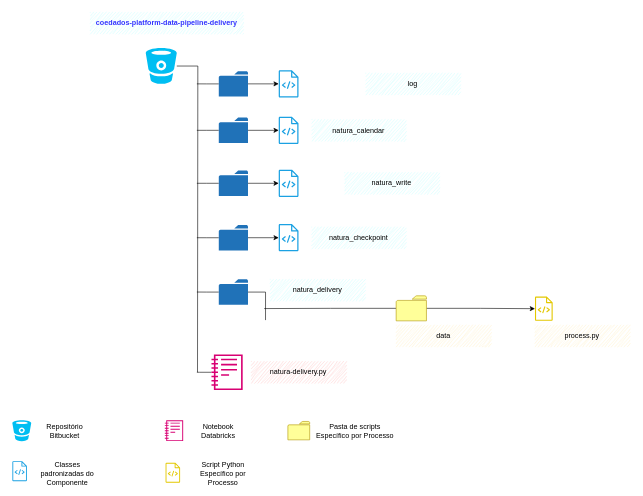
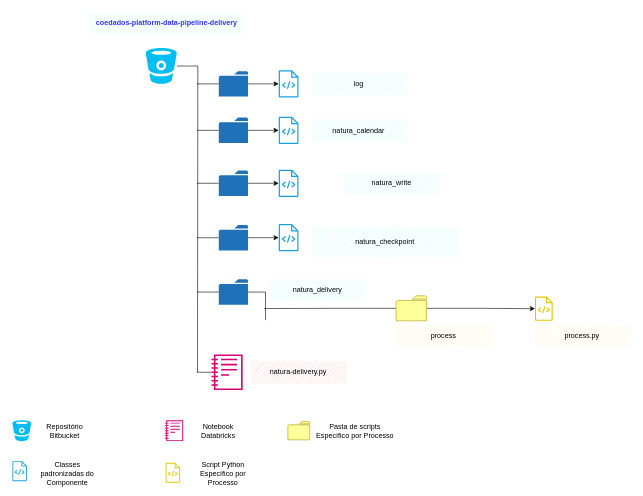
(413, 84) -> (359, 84)
(359, 238) -> (385, 242)
(444, 336) -> (444, 336)
